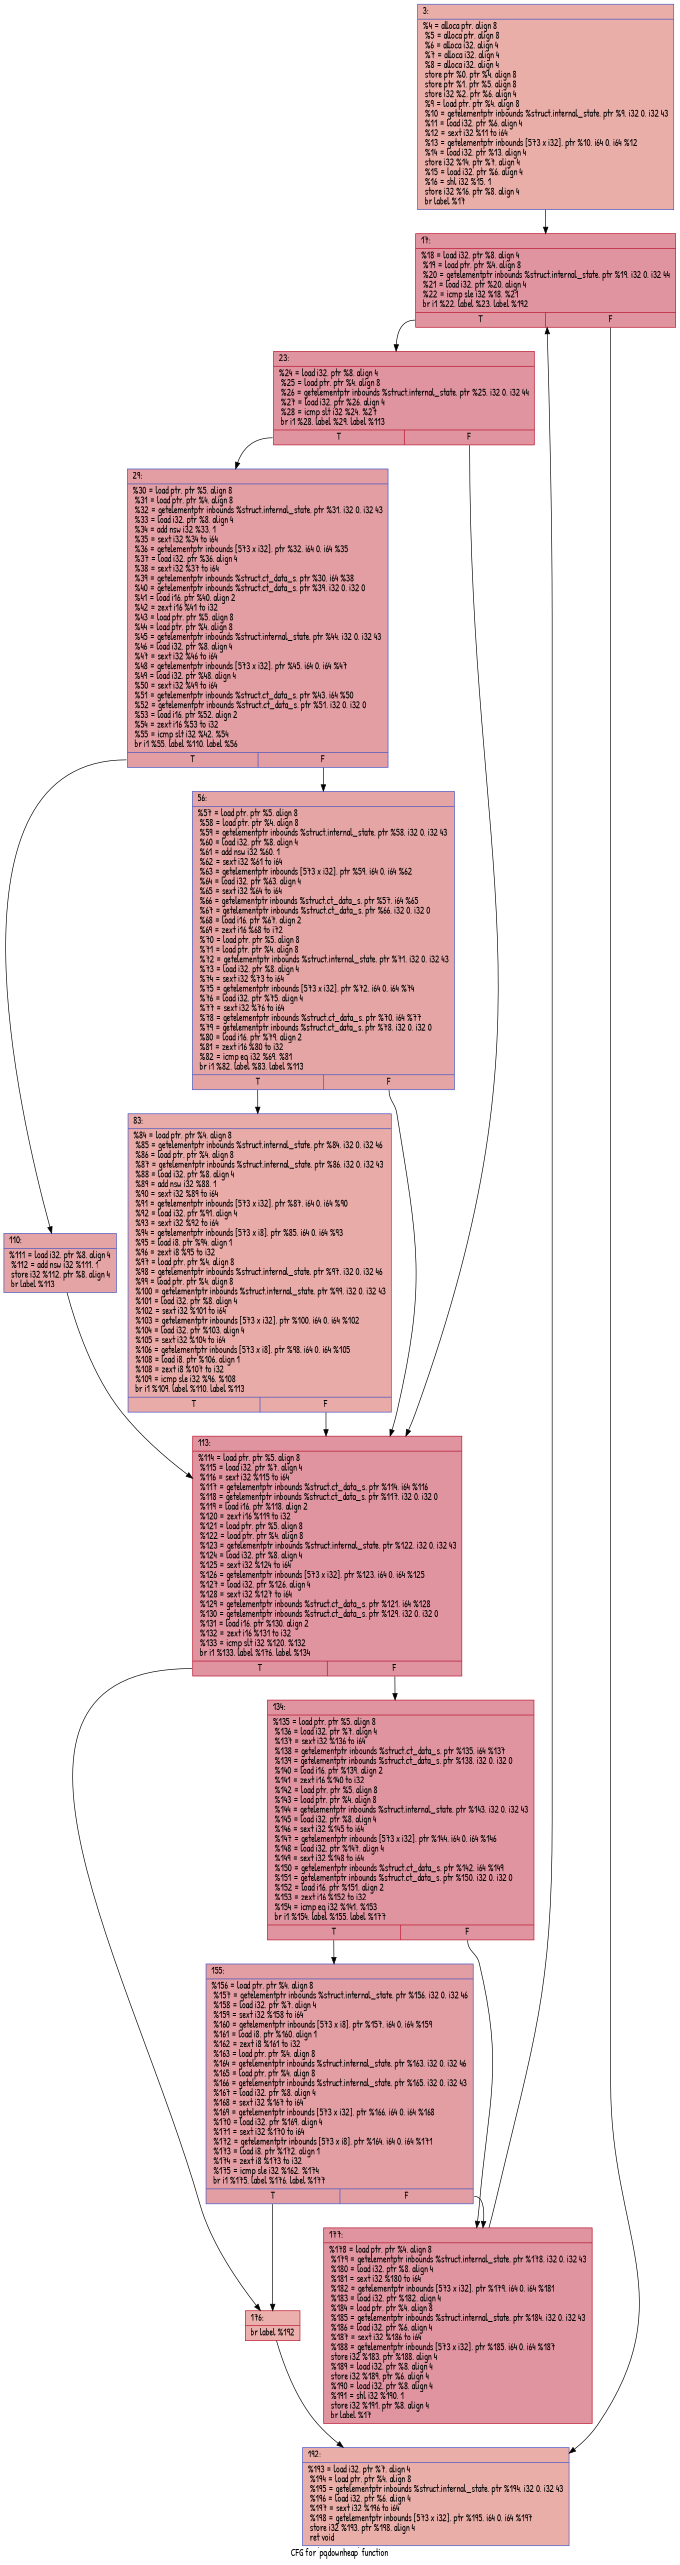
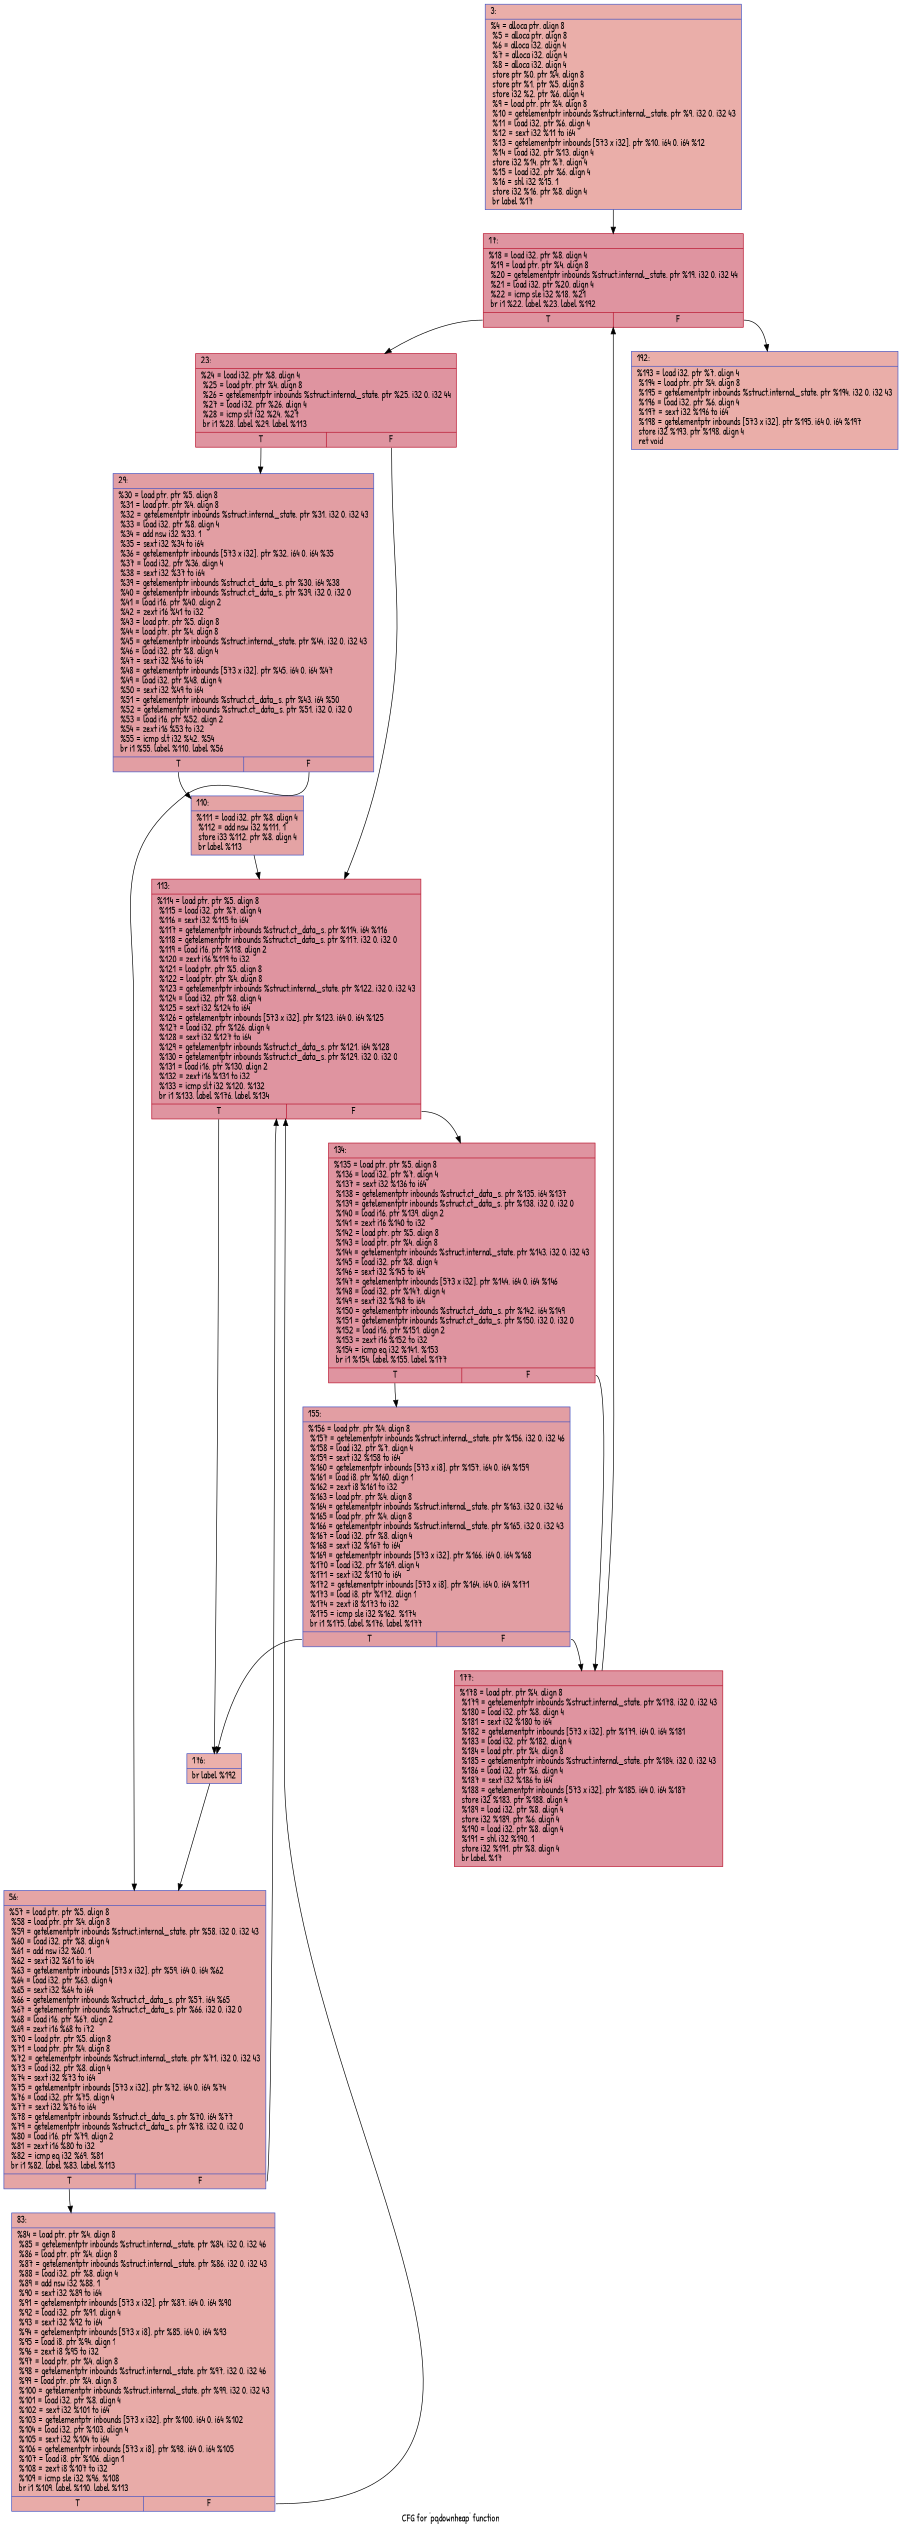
(60, 1275) -> (247, 838)
(187, 1360) -> (71, 2459)
(273, 2326) -> (214, 1769)
(299, 2397) -> (195, 1834)
